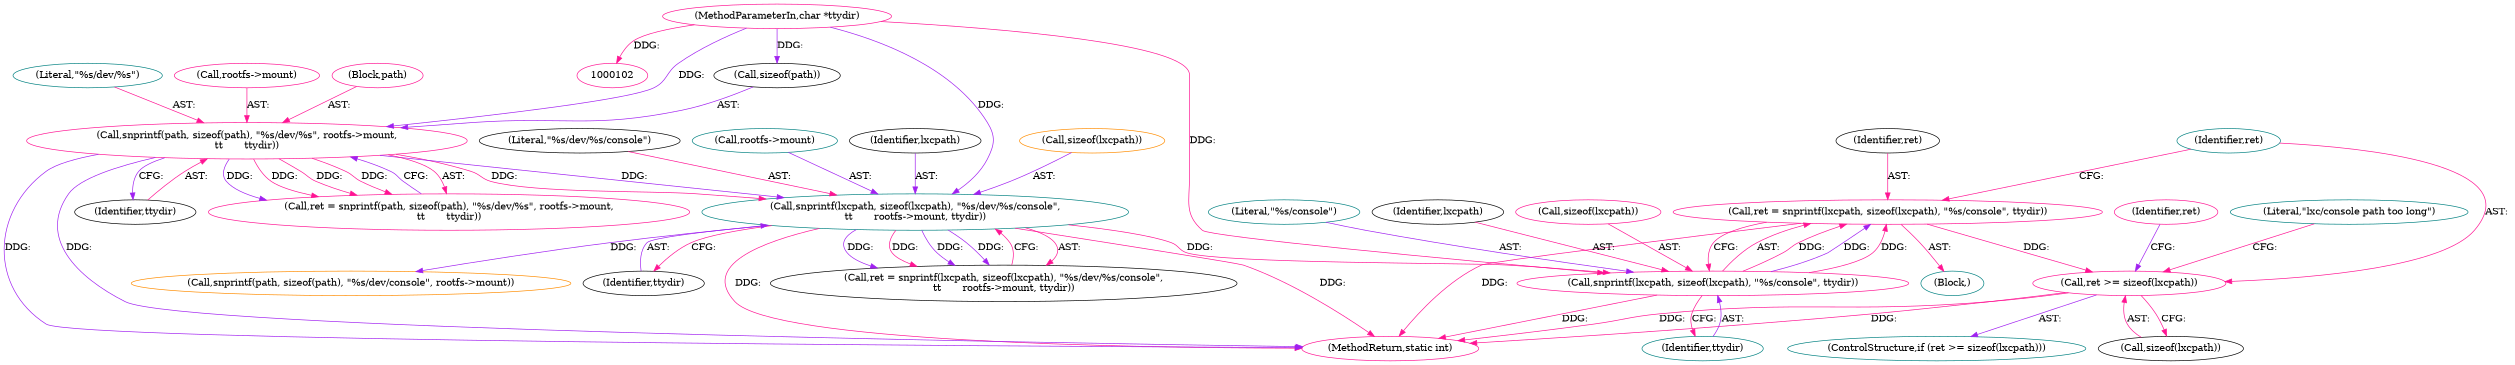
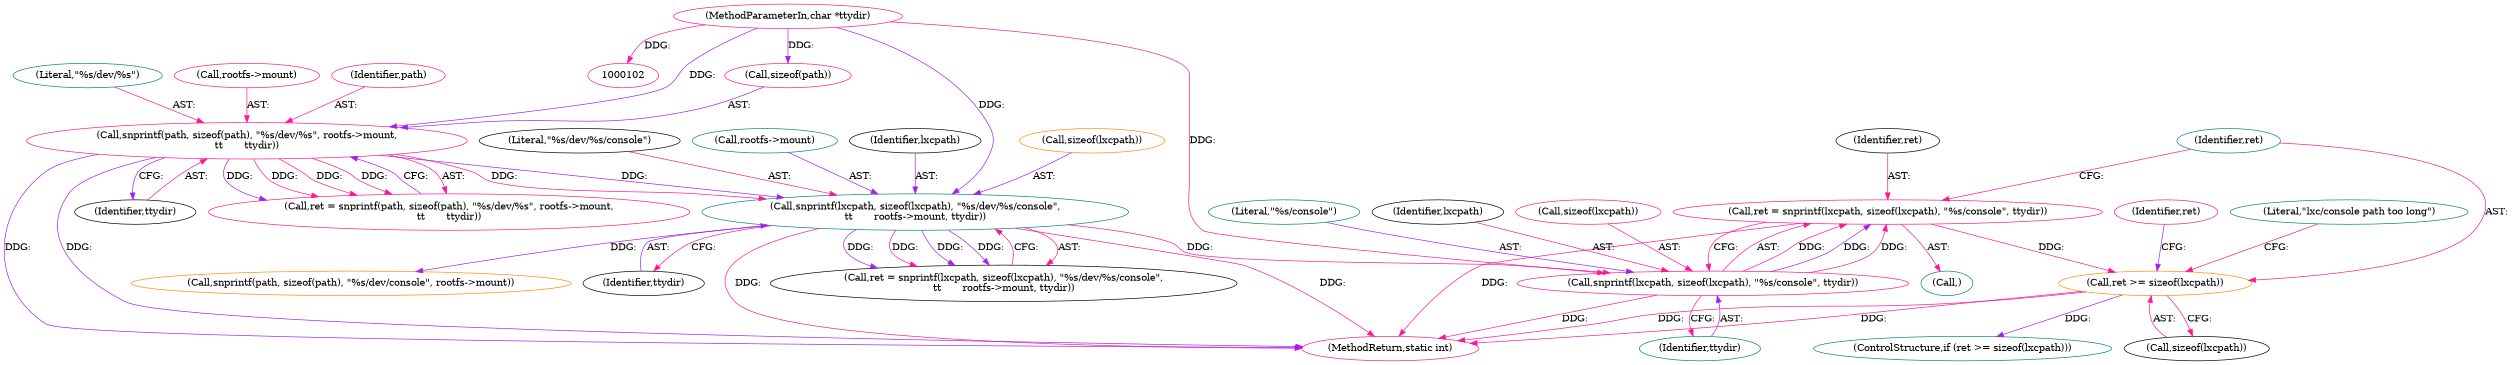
(378, 76) -> (388, 76)
(777, 76) -> (788, 76)
(1952, 283) -> (1947, 283)
(2129, 283) -> (2155, 283)
(2052, 319) -> (2079, 319)
